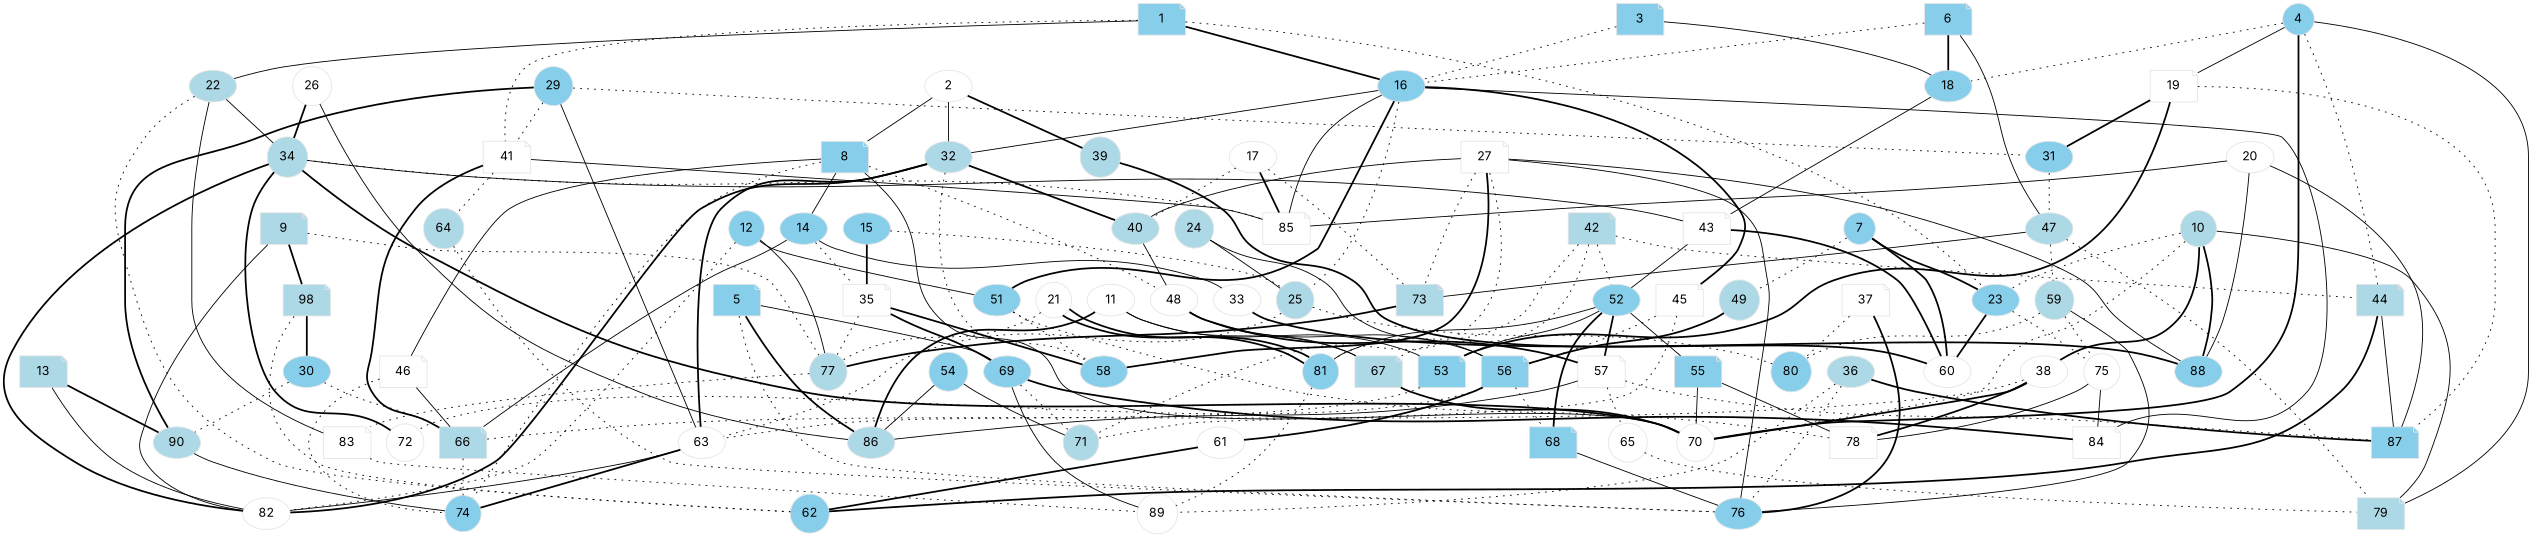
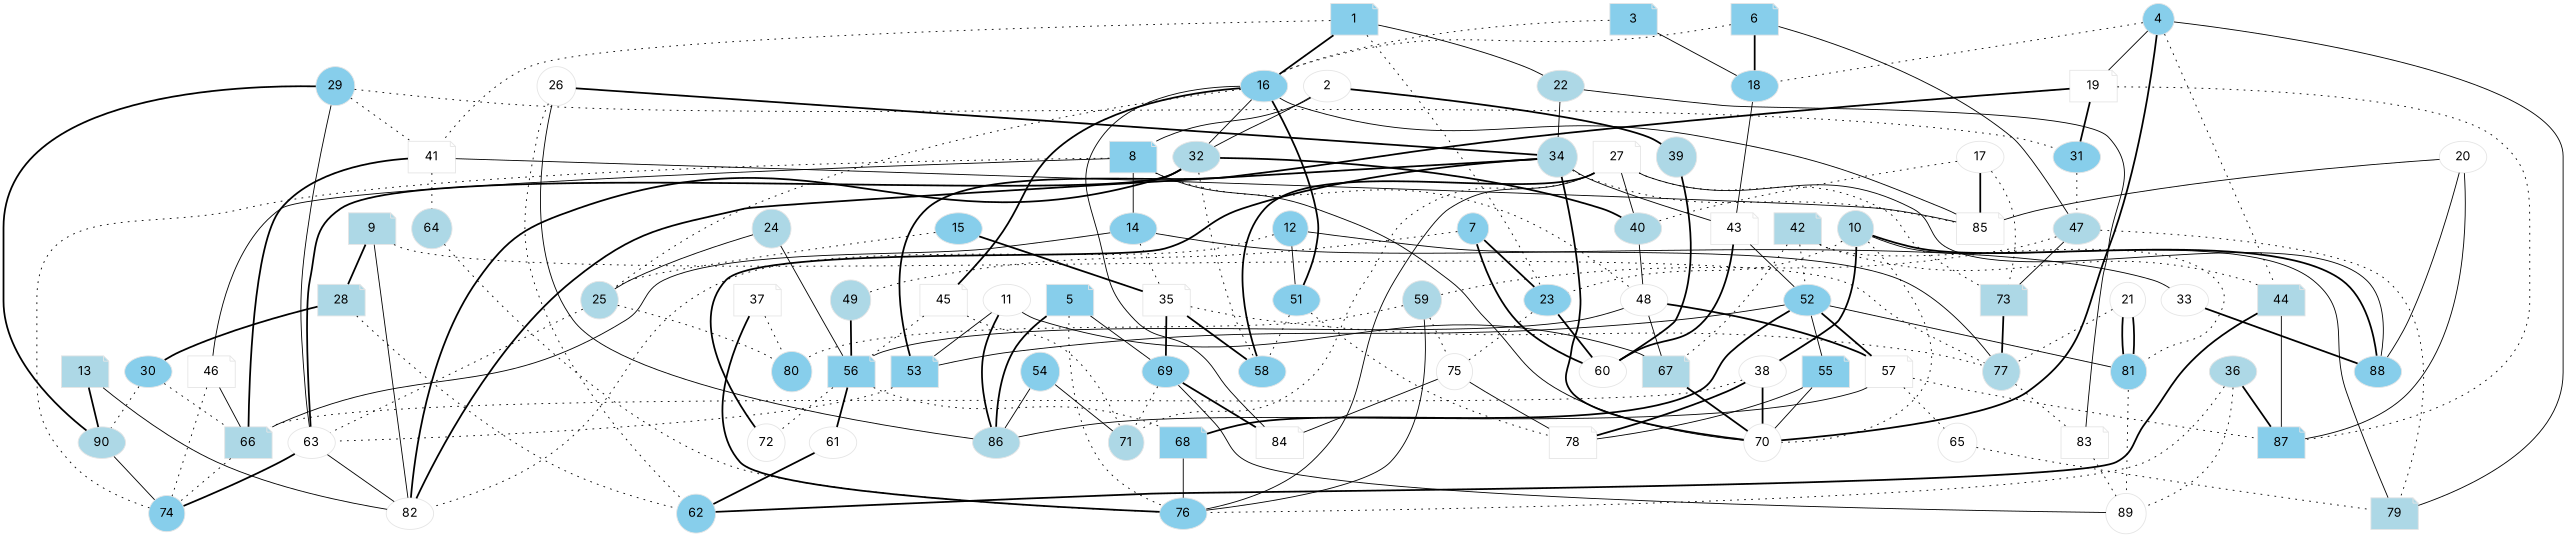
(307, 300) -> (341, 300)
(304, 470) -> (554, 331)
